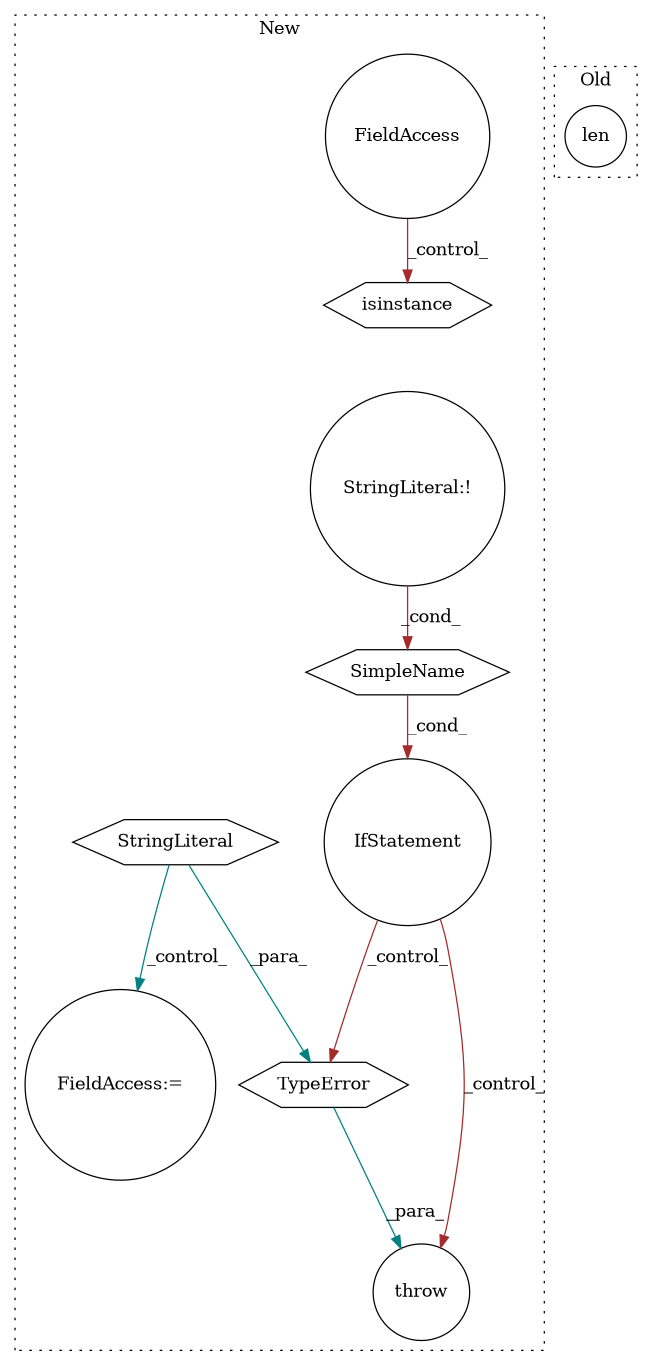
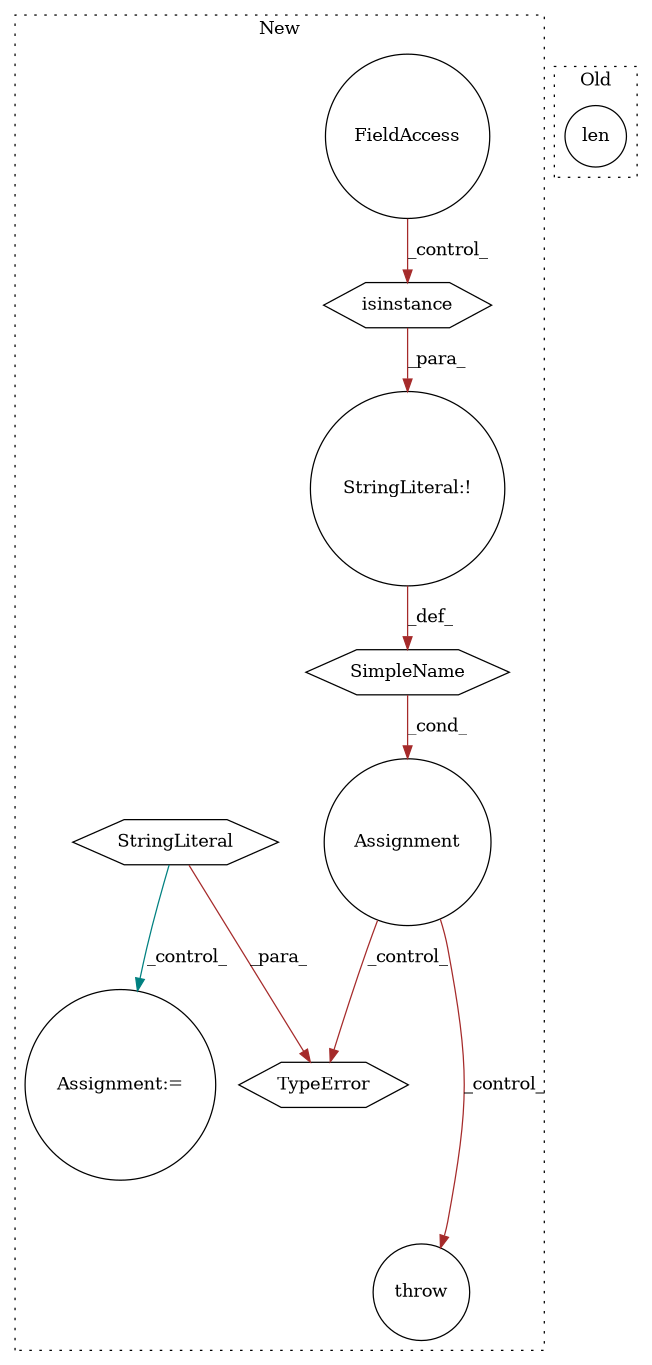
none -> (408, 353)
(431, 618) -> (431, 618)
(408, 842) -> (408, 842)
(246, 958) -> (246, 958)
(120, 1085) -> (120, 1085)
(365, 1172) -> none
